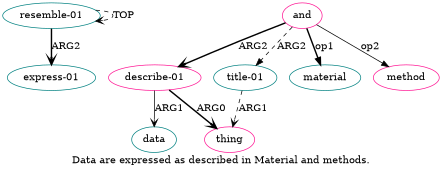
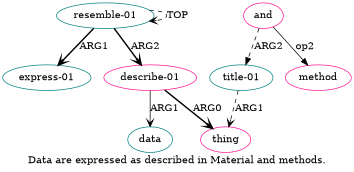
(235, 43) -> (126, 44)
(66, 47) -> (94, 47)
(325, 78) -> none
